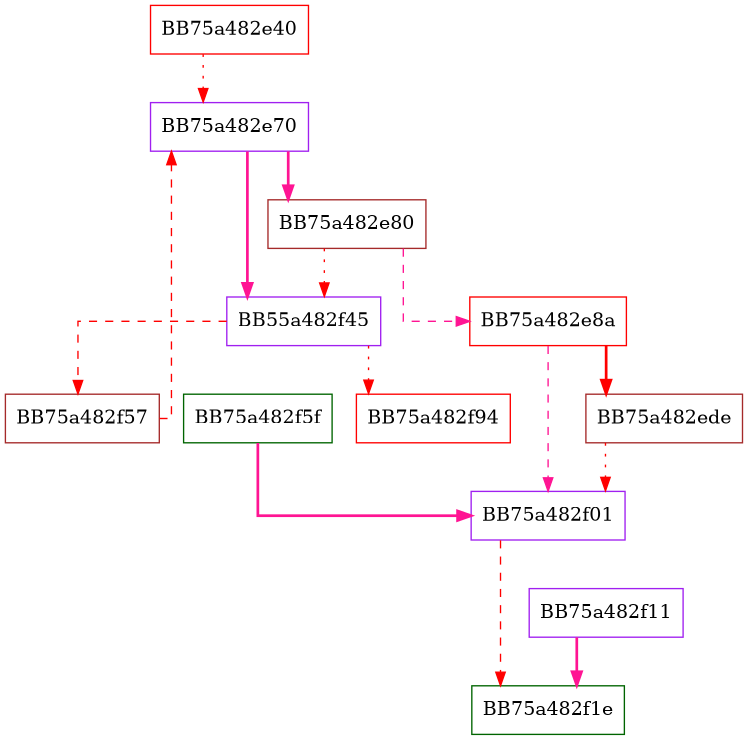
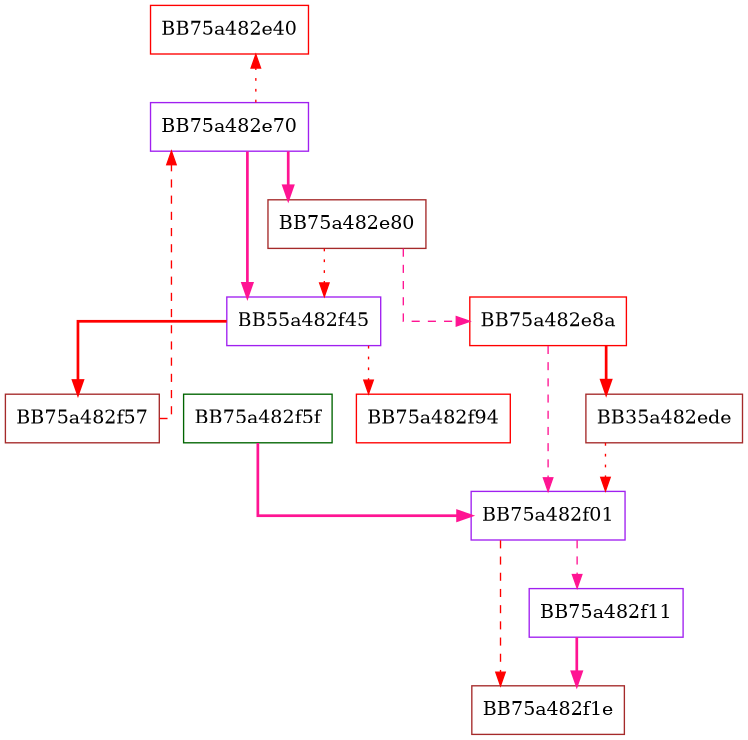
(203, 71) -> (256, 85)
(123, 321) -> (123, 321)
(664, 418) -> (664, 418)
none -> (577, 557)
(548, 710) -> (548, 710)
